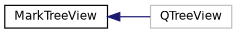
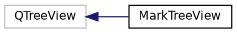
(135, 17) -> (113, 17)
